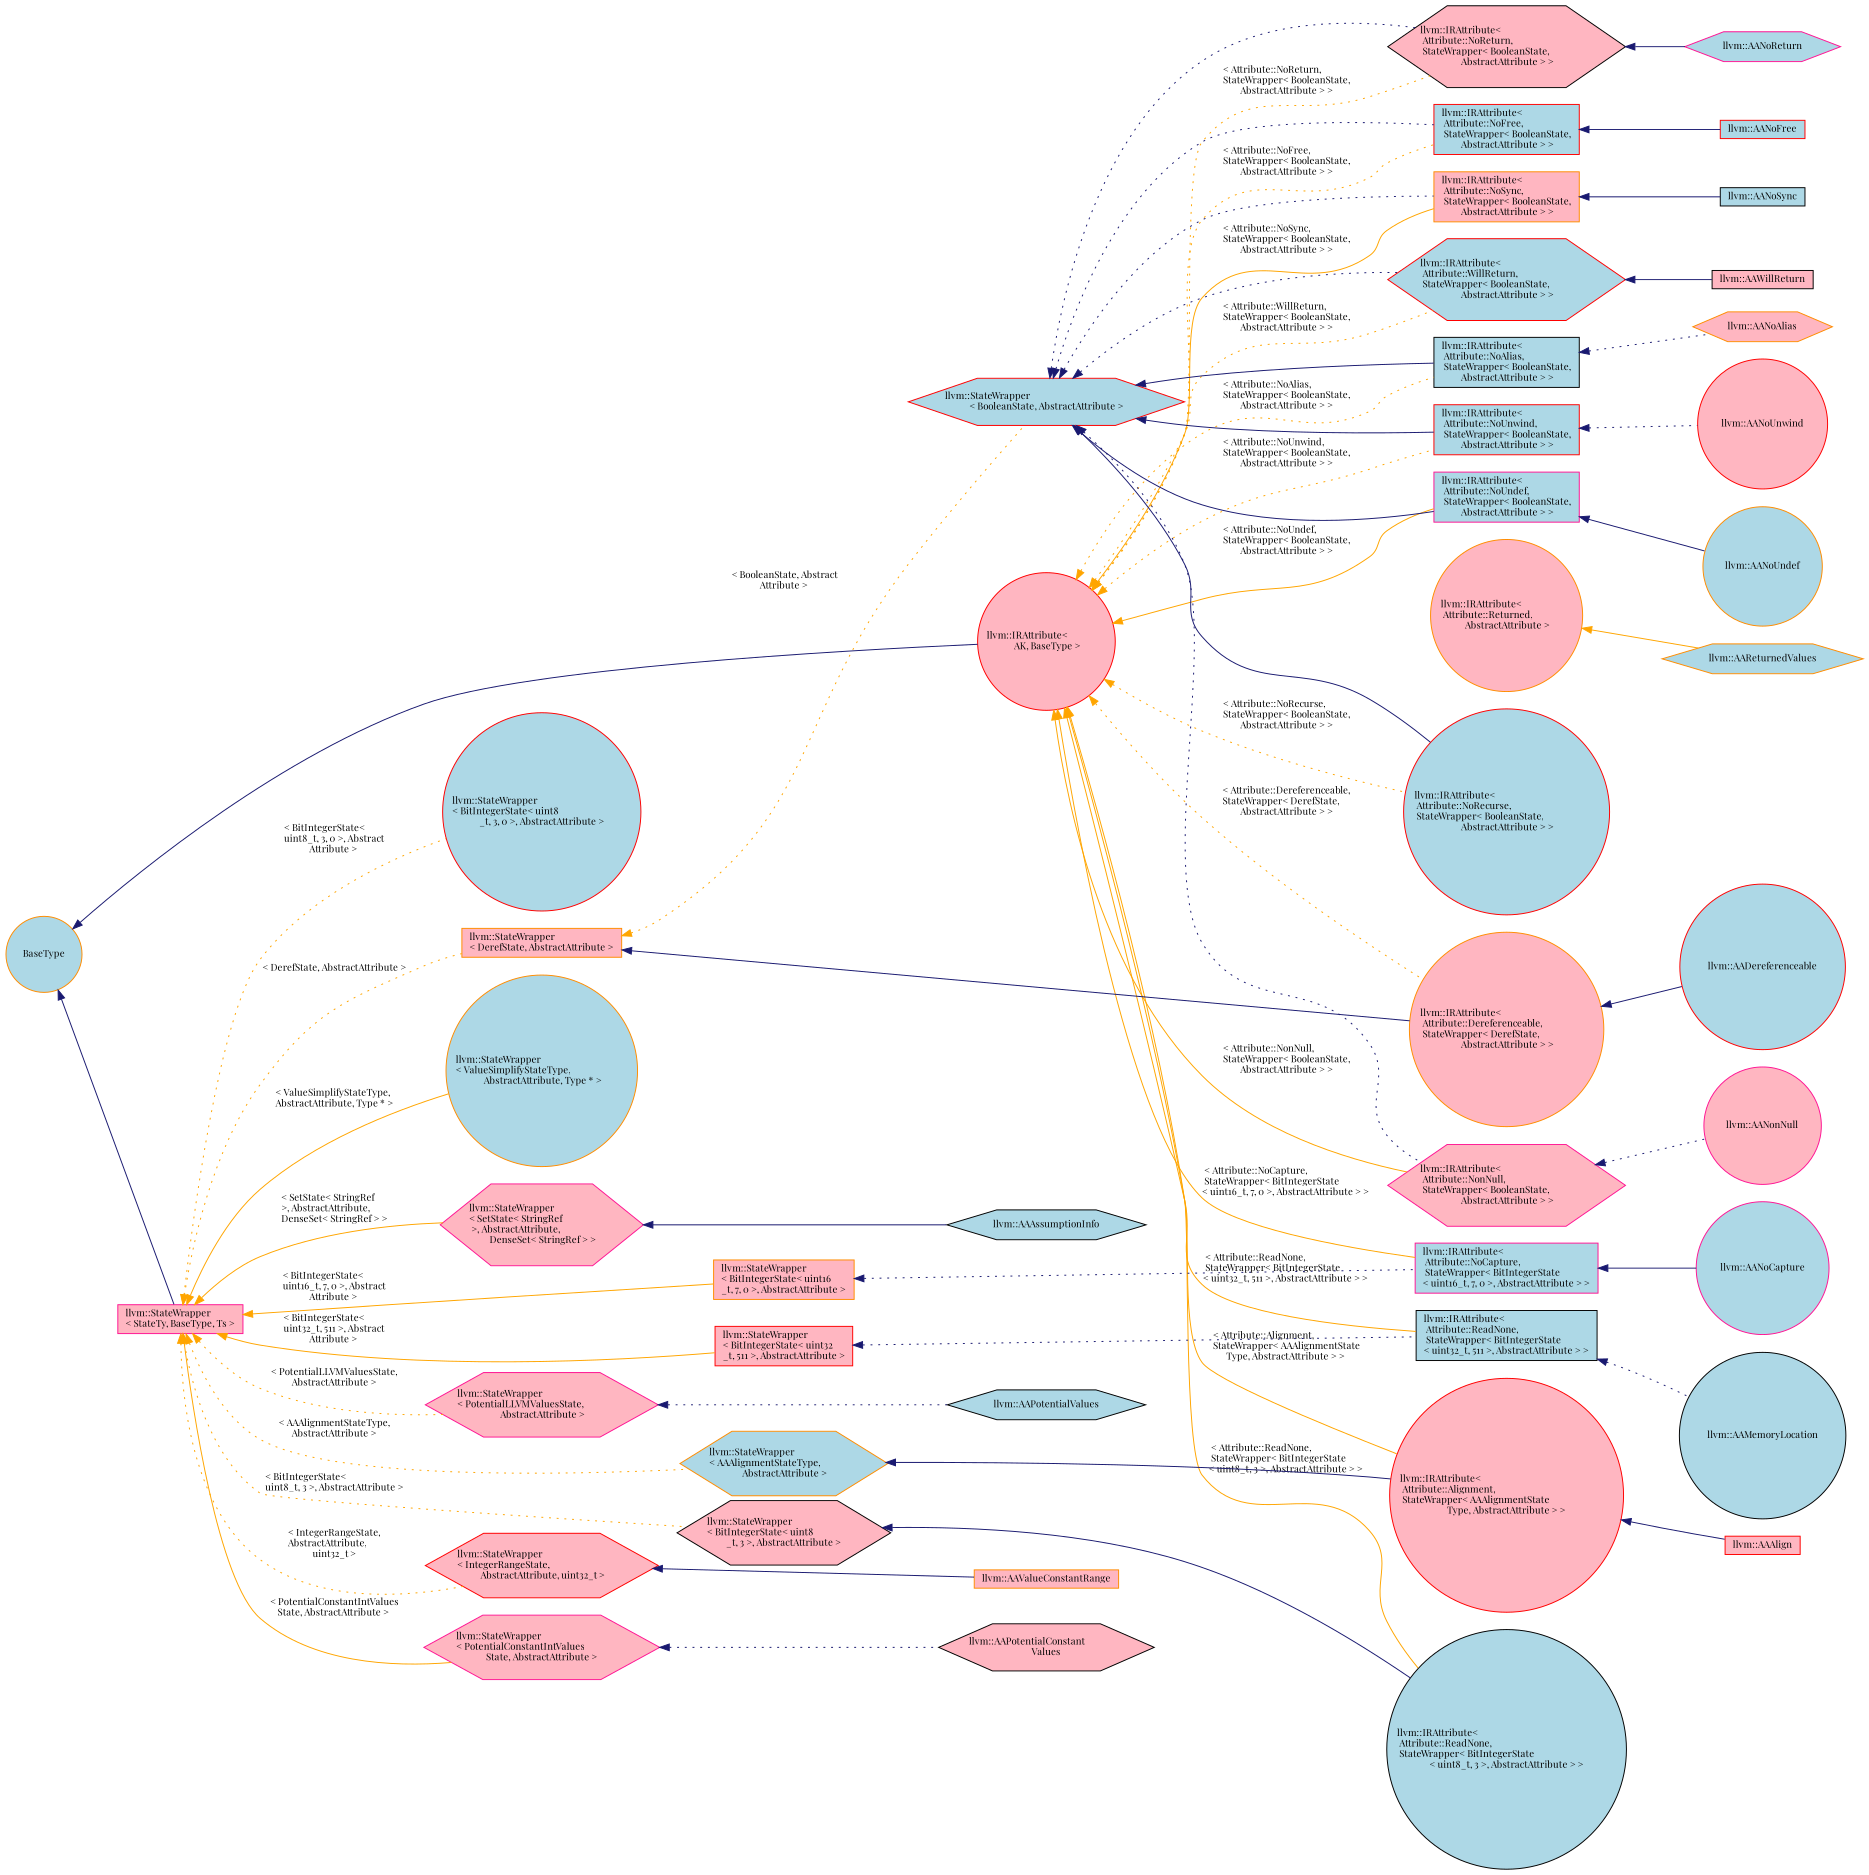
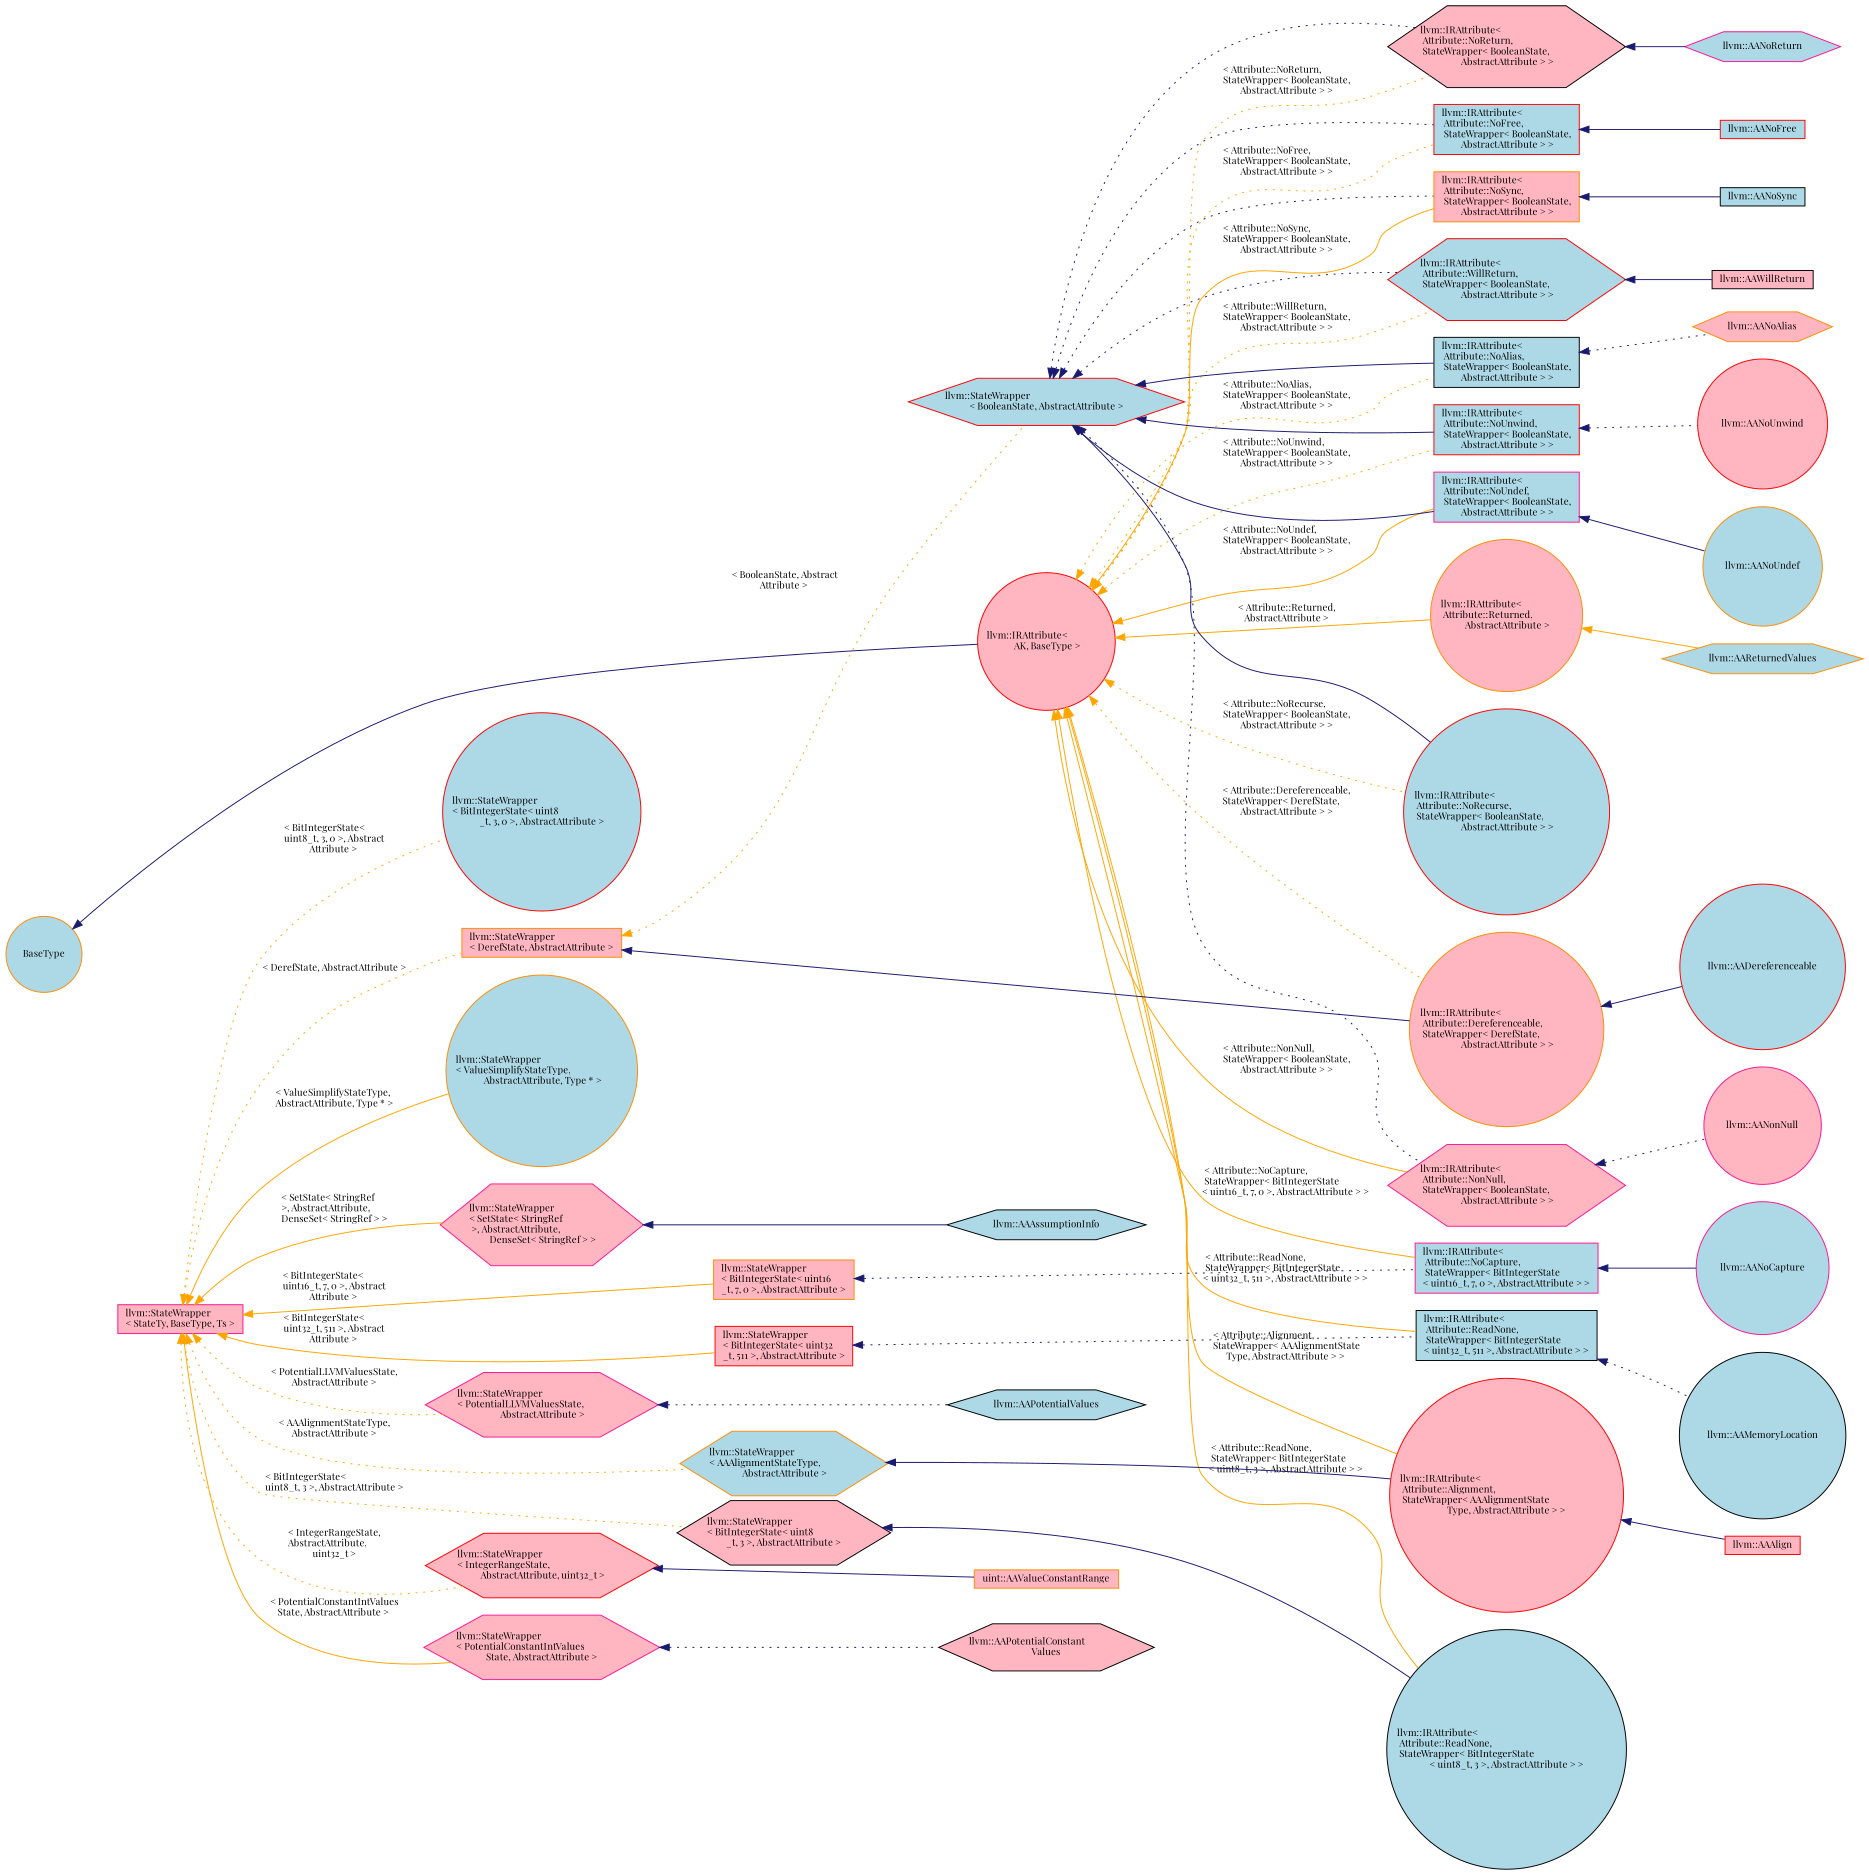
none -> (1278, 629)
(118, 1152) -> none
(1046, 1579) -> (1046, 1579)
